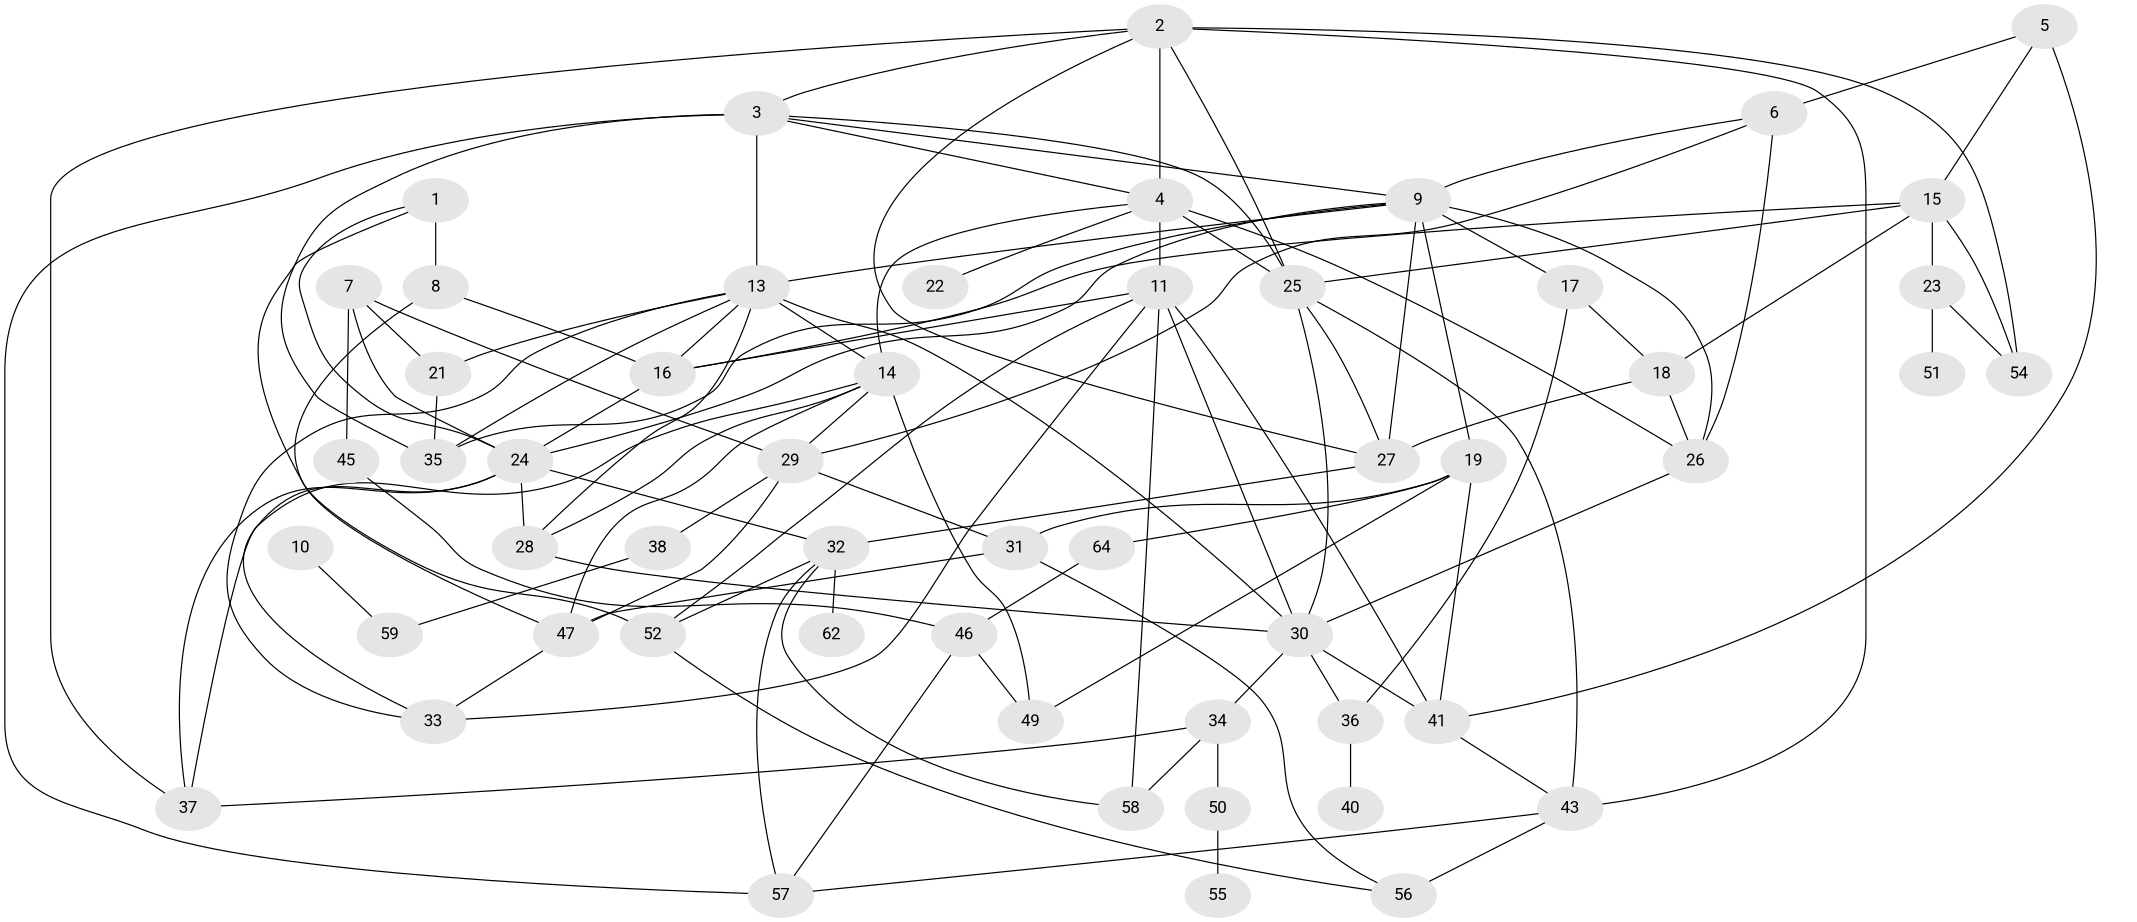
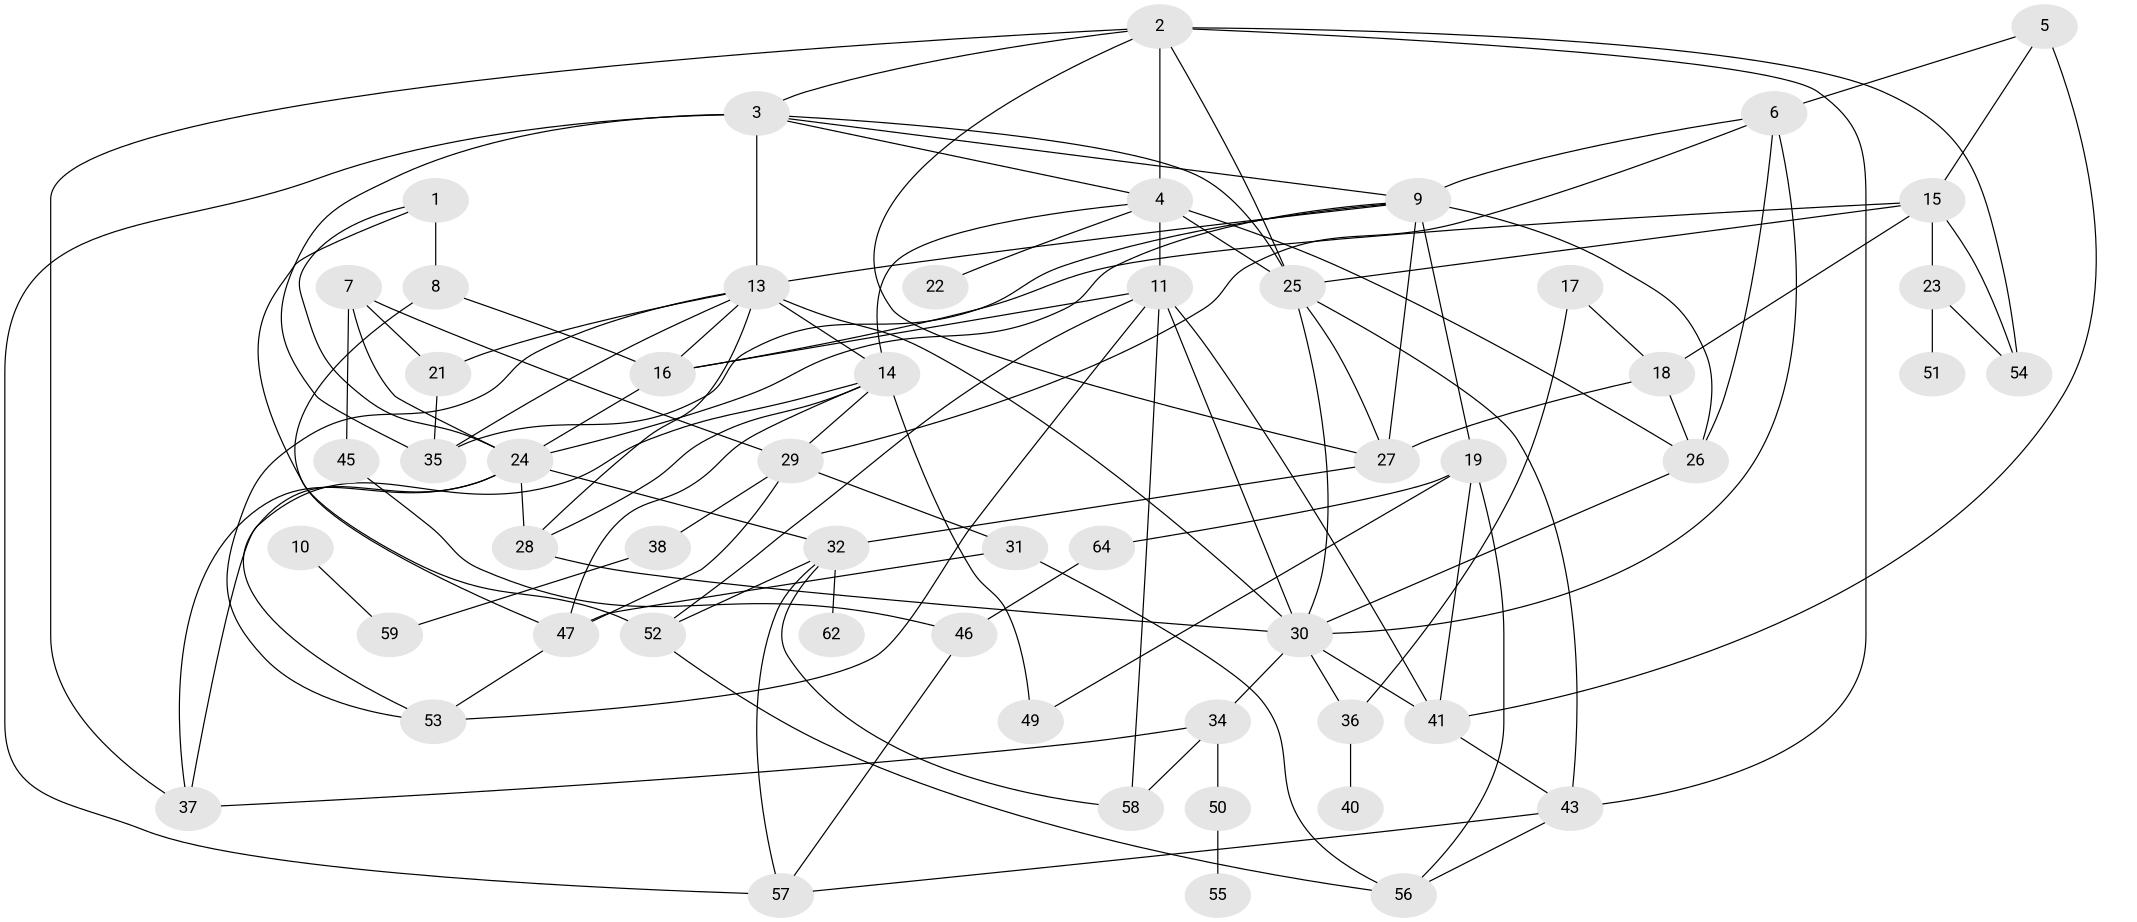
(1494, 244) -> none
(1234, 504) -> (1504, 691)
none -> (1709, 513)
(998, 678) -> none
(433, 722) -> (433, 722)
